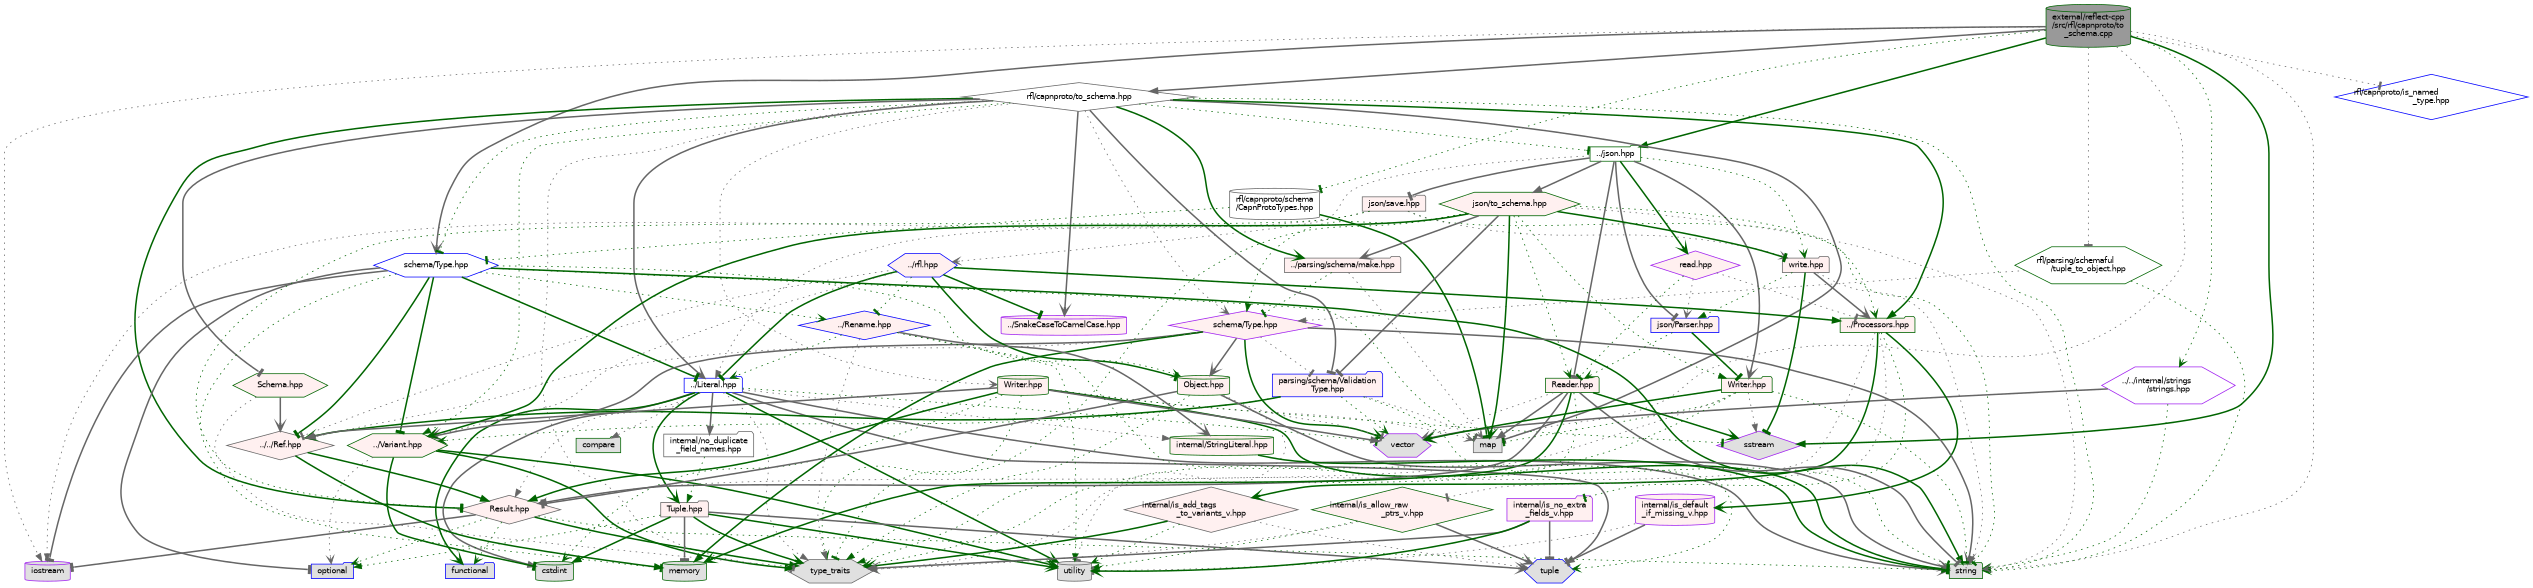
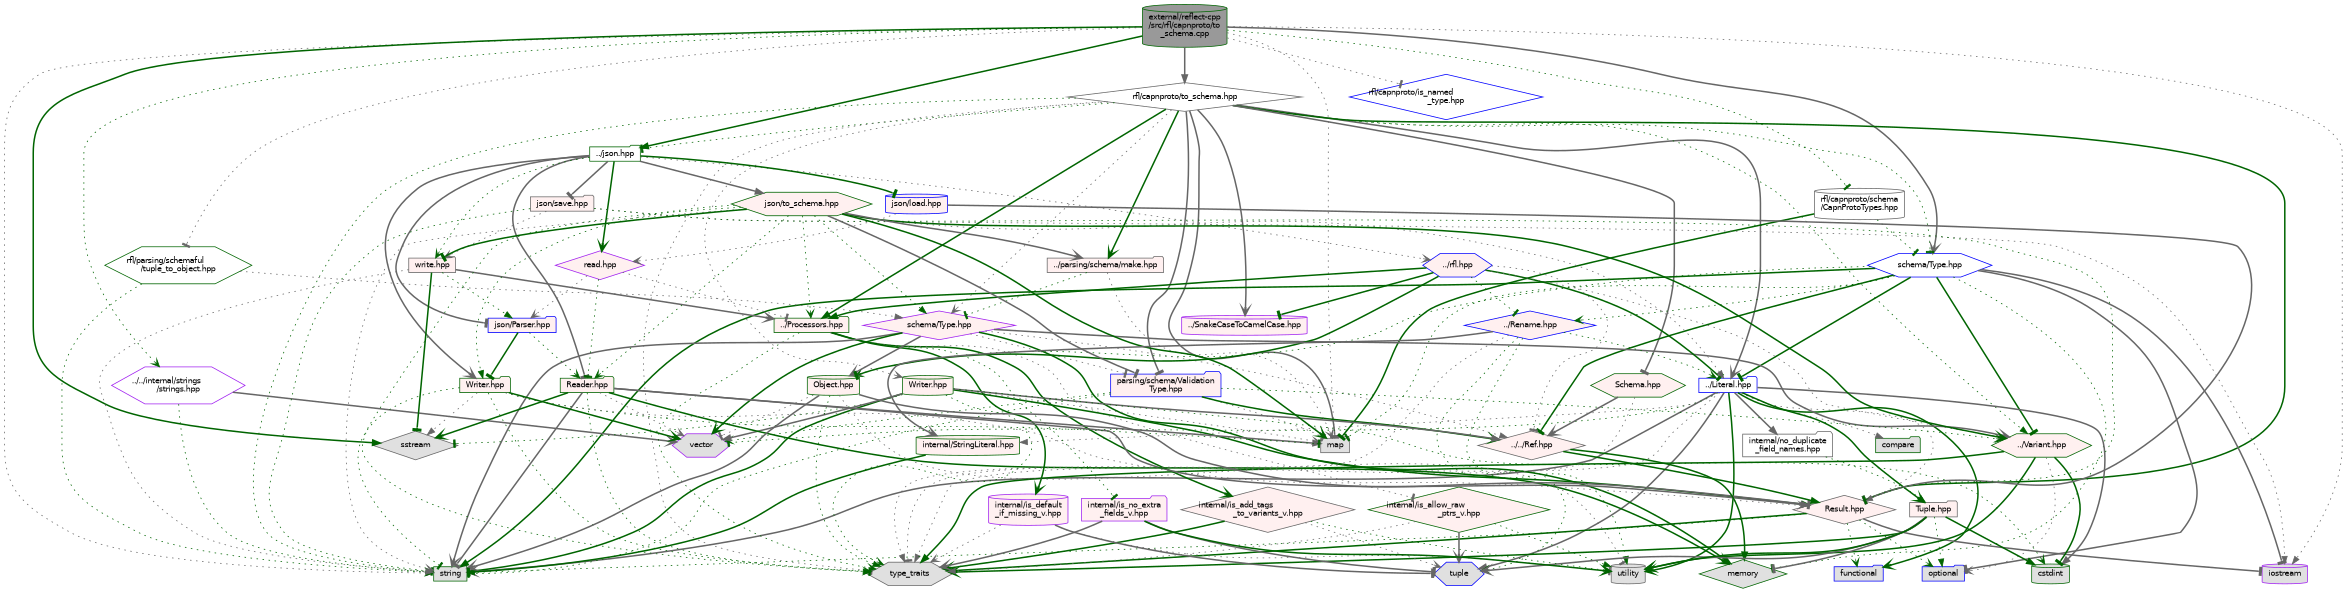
none -> (916, 204)
(1759, 445) -> (416, 445)
(1515, 479) -> (676, 473)
none -> (969, 542)
(685, 571) -> (1743, 574)
